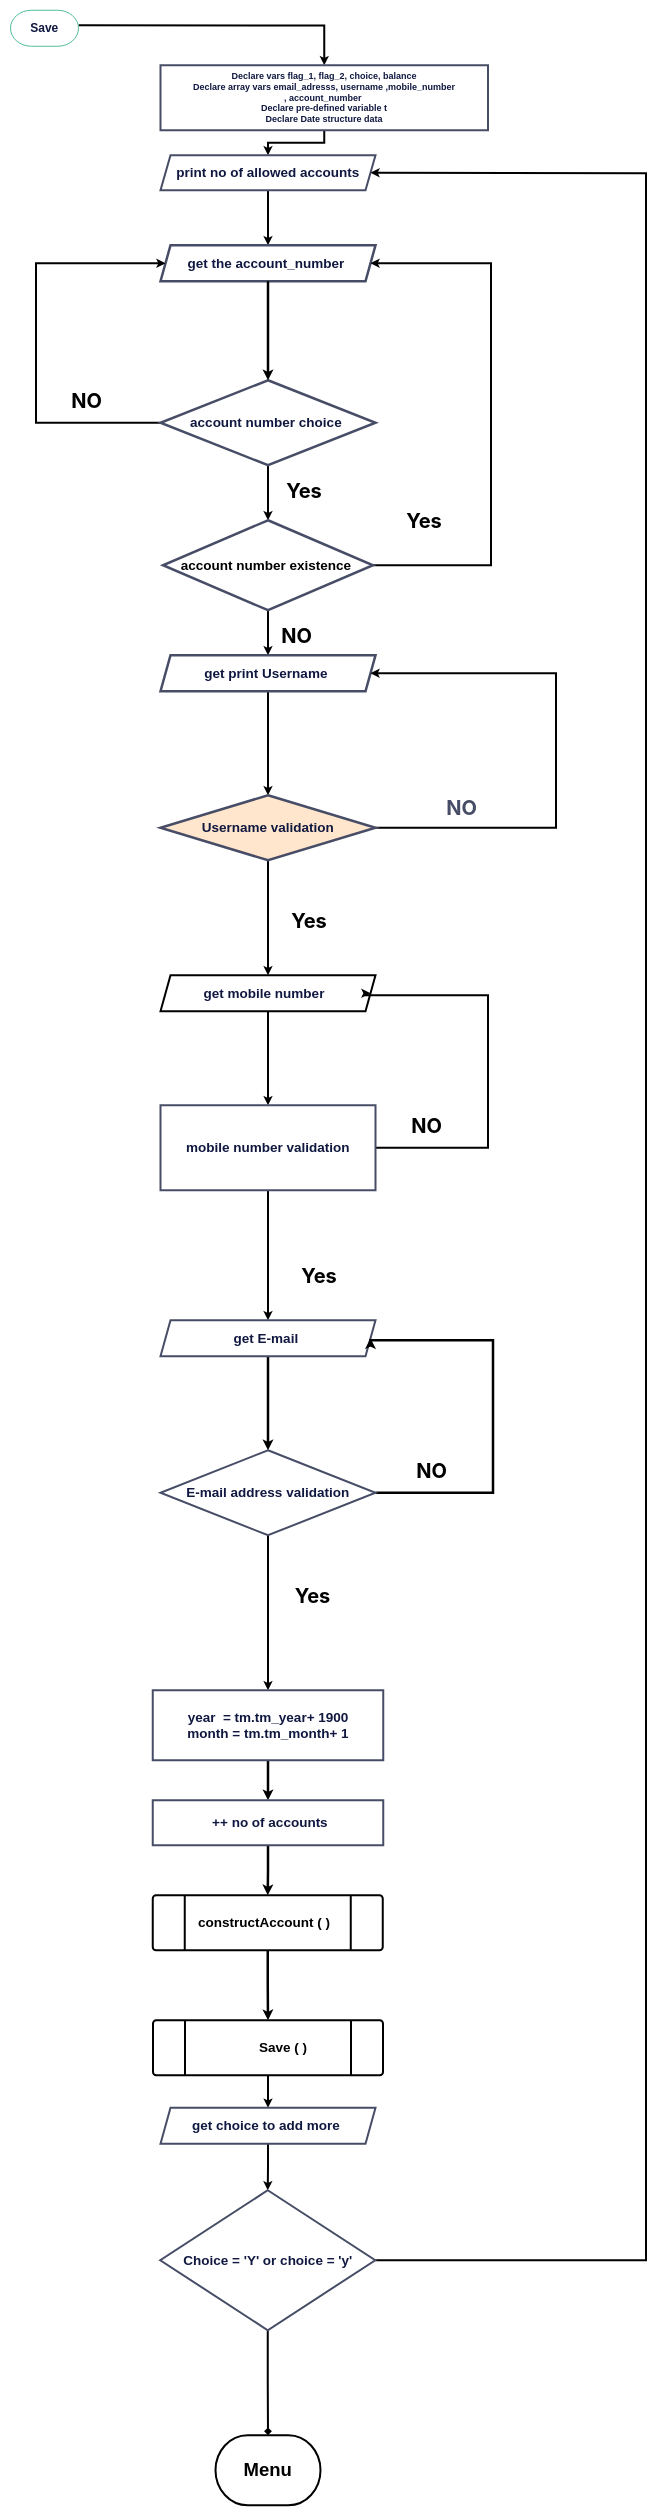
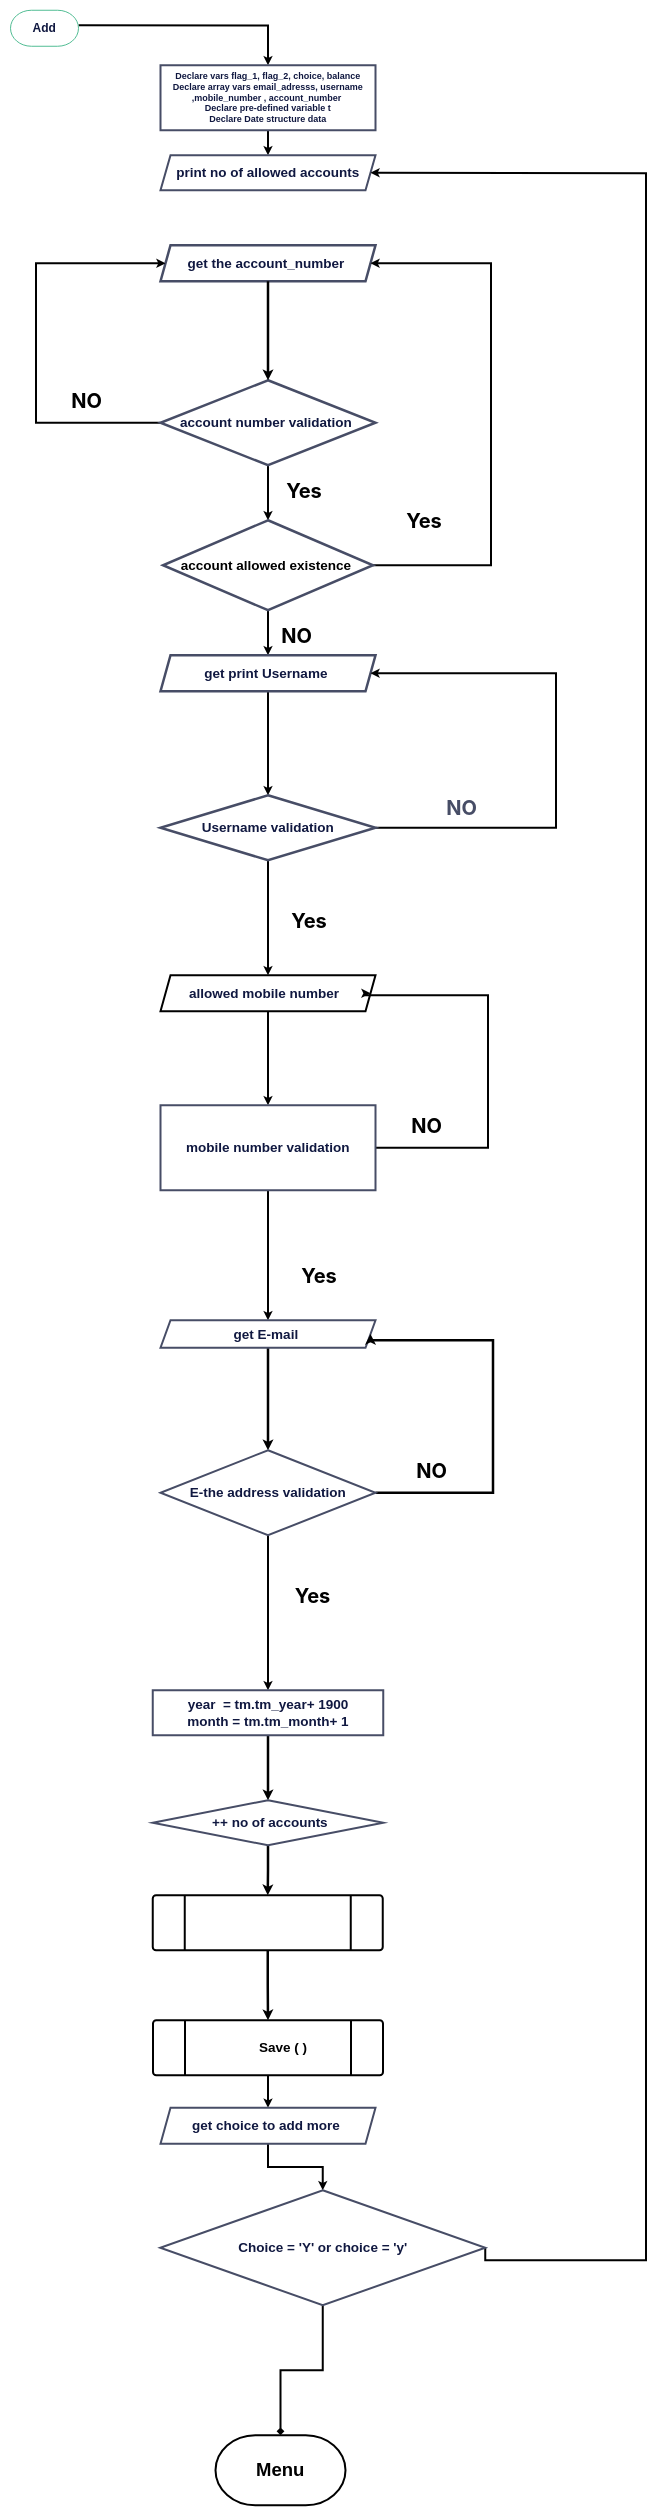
(44, 28) -> (44, 28)
(324, 98) -> (268, 98)
(268, 214) -> none
(268, 423) -> (268, 423)
(268, 565) -> (268, 565)
(268, 828) -> (268, 828)
(268, 993) -> (268, 993)
(268, 1338) -> (268, 1334)
(268, 1493) -> (268, 1493)
(268, 1725) -> (268, 1713)
(268, 1823) -> (268, 1823)
(264, 1923) -> none
(268, 2260) -> (323, 2248)
(268, 2470) -> (280, 2470)
